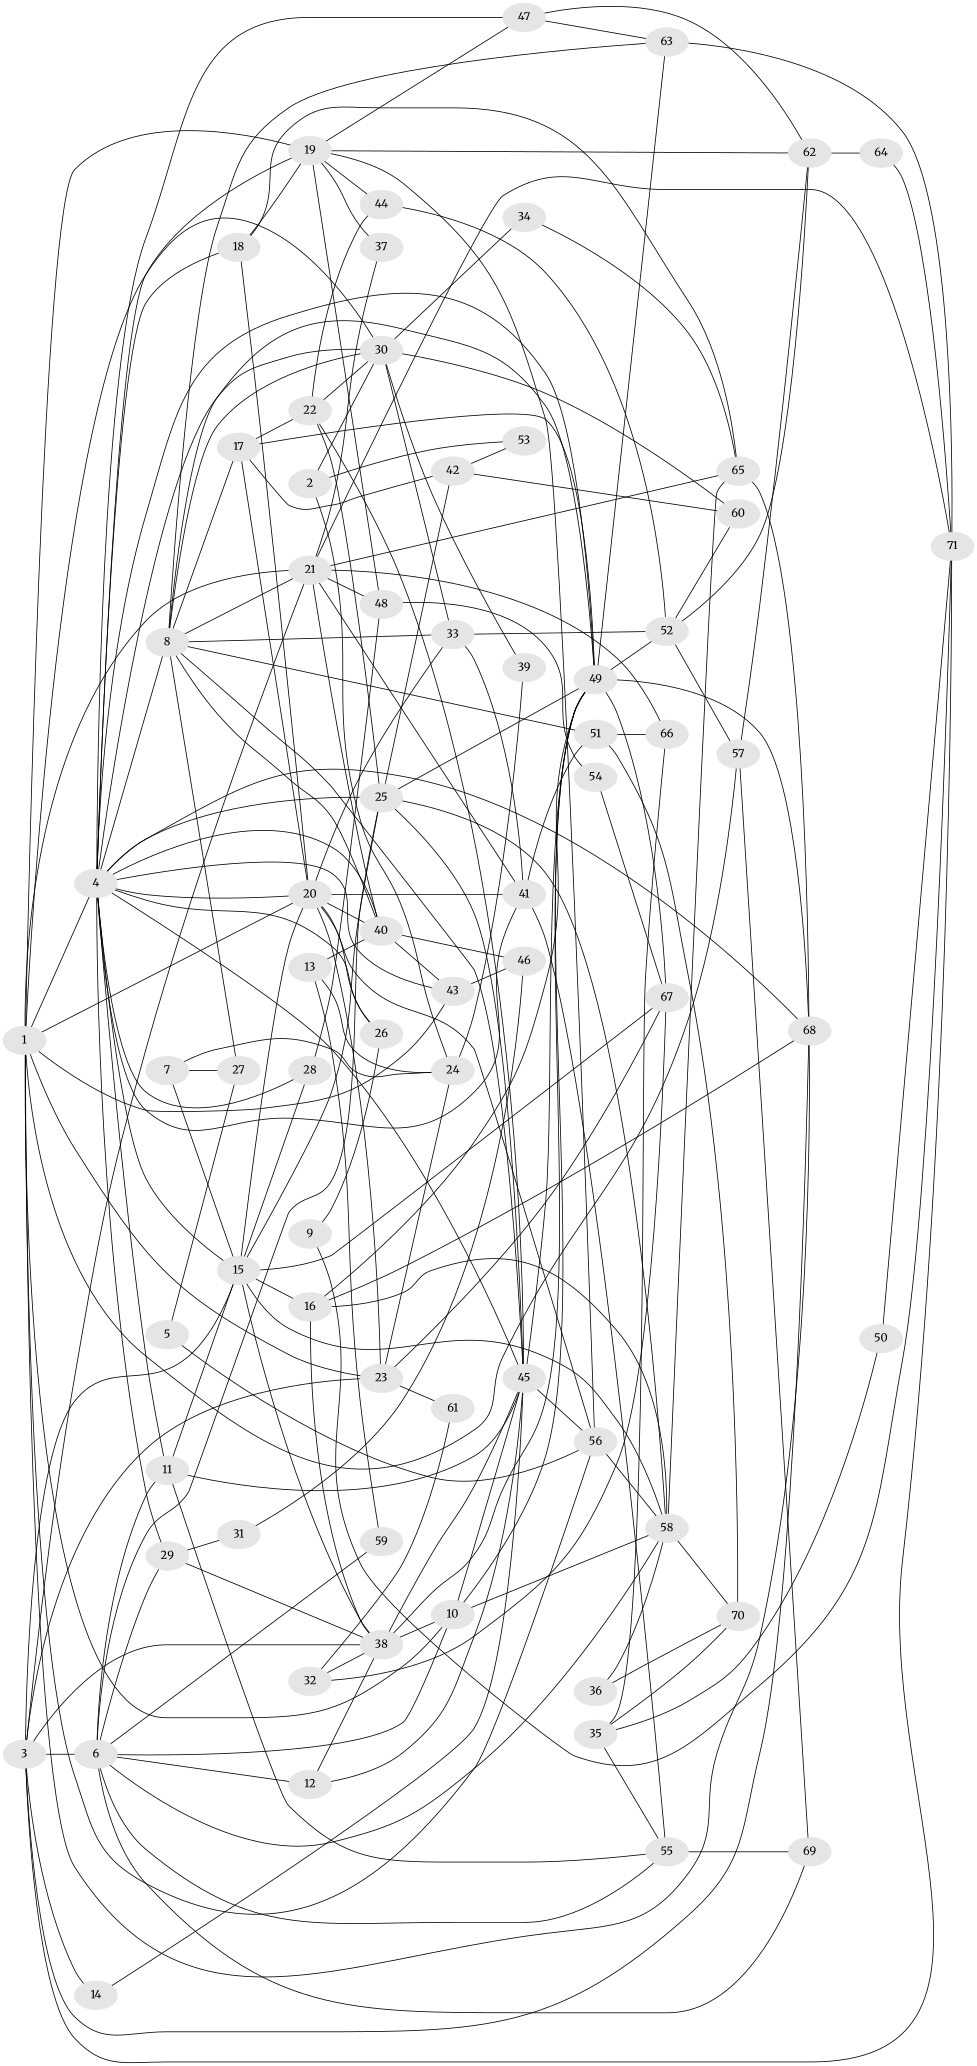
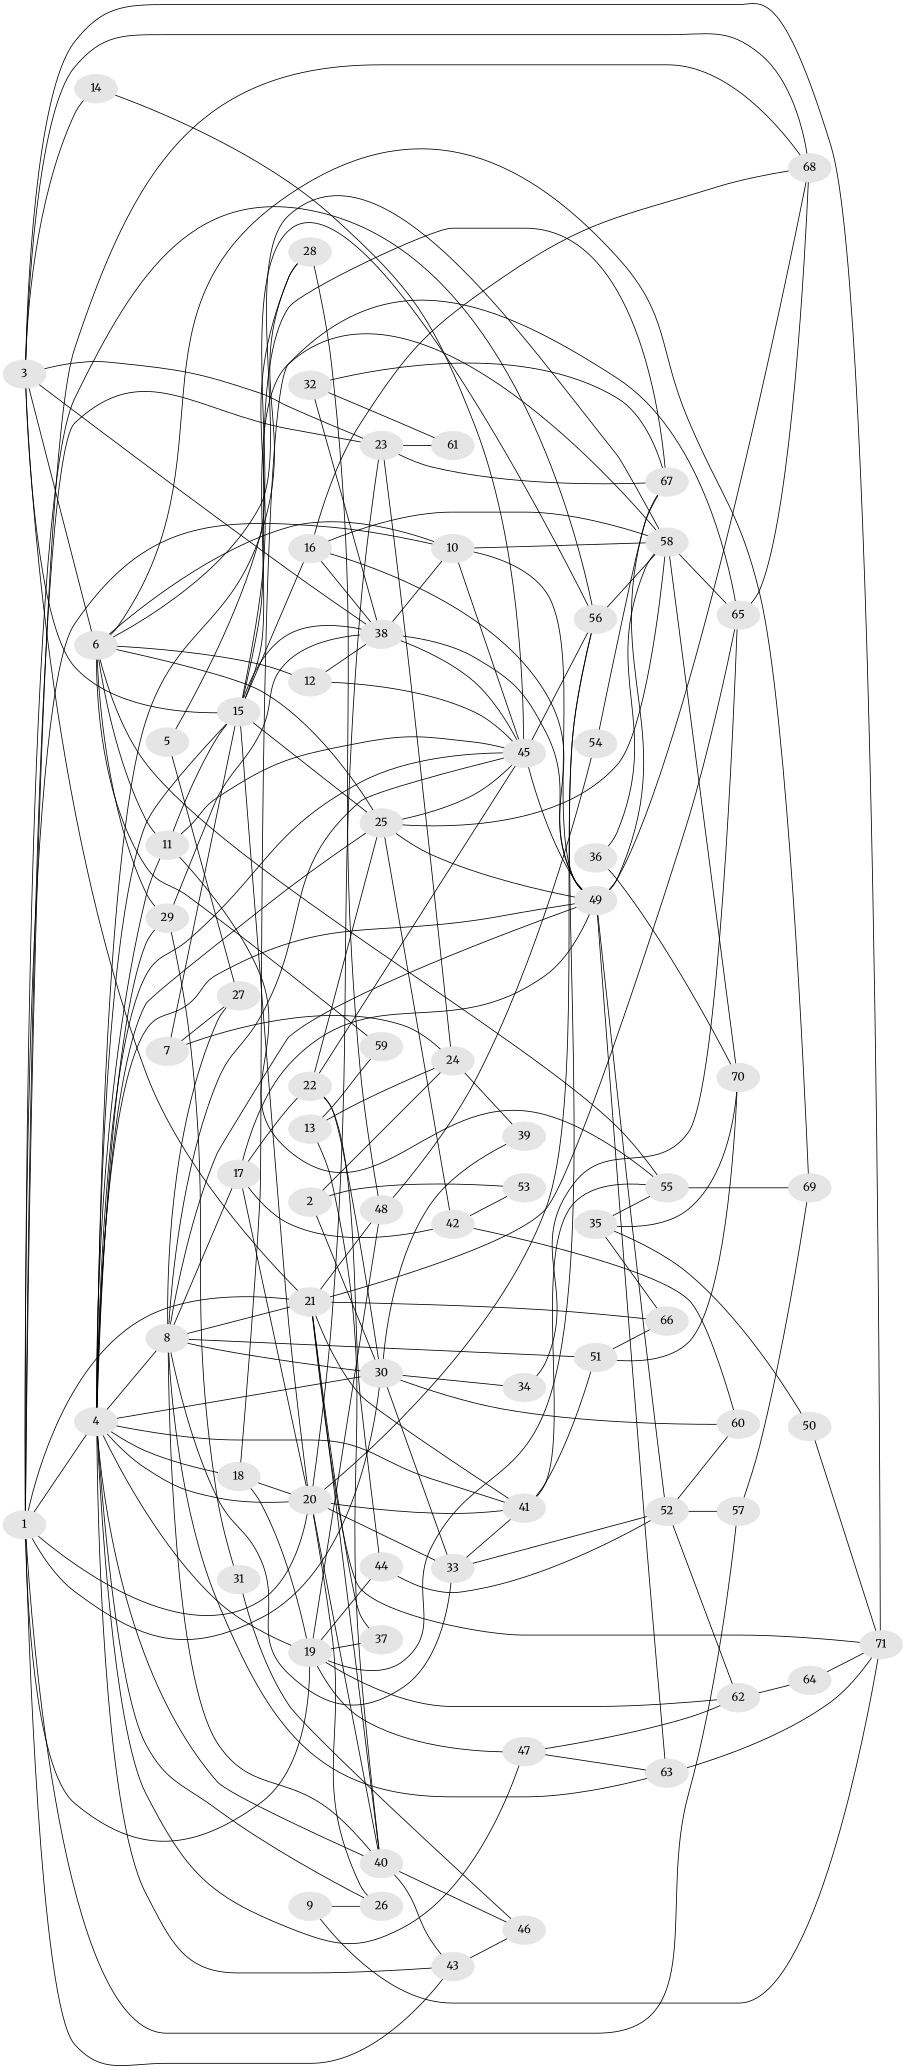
(781, 426) -> none
(473, 796) -> none
